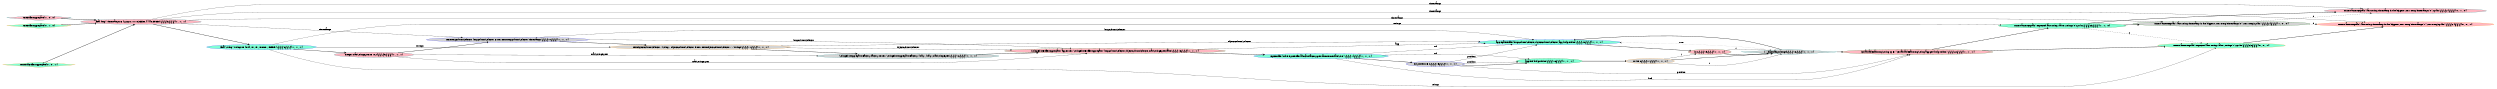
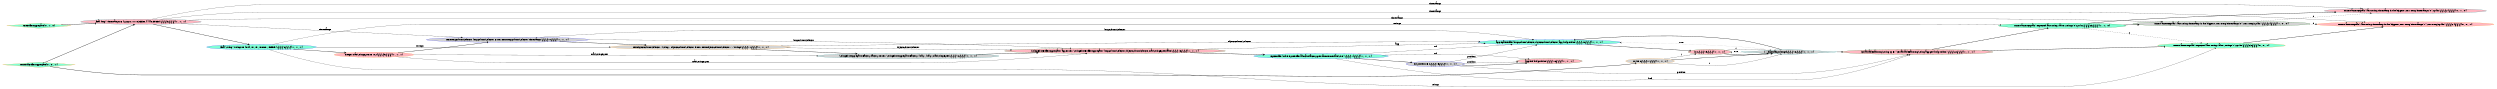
(39, 18) -> none
none -> (1741, 52)
(374, 55) -> (374, 55)
(1549, 61) -> (1549, 61)
(1604, 61) -> (843, 75)
